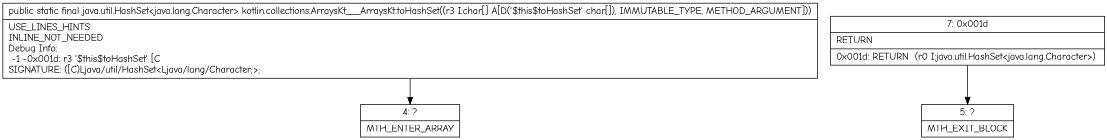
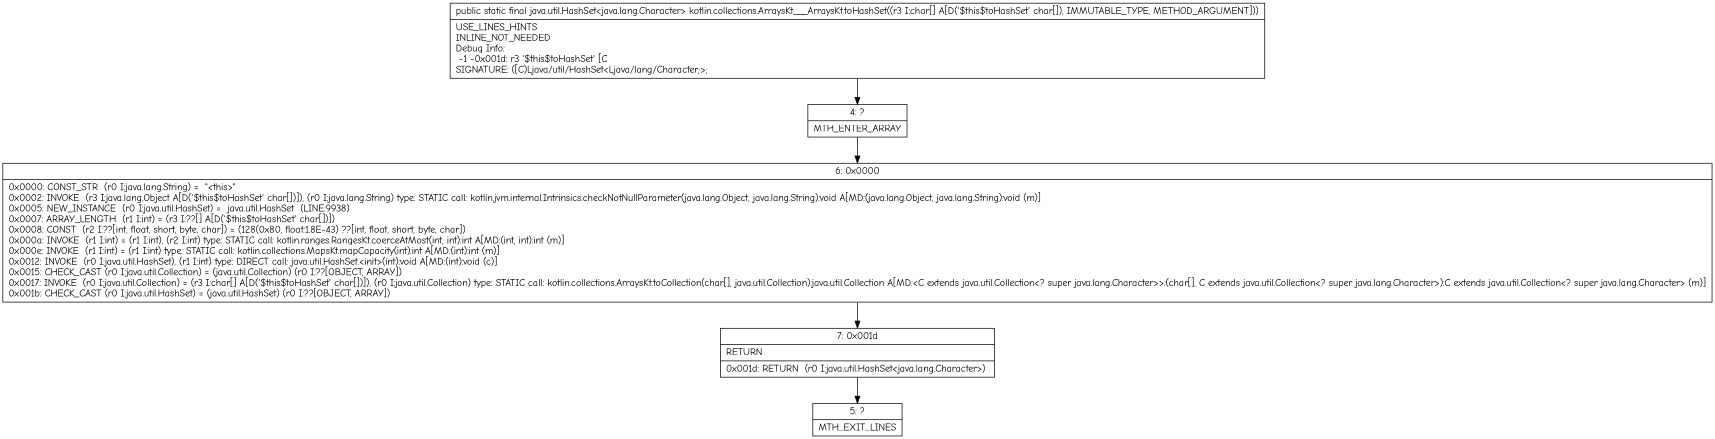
(968, 129) -> (857, 427)
none -> (857, 233)
